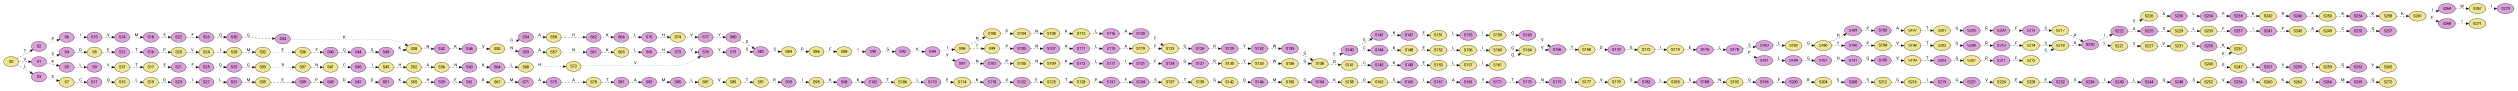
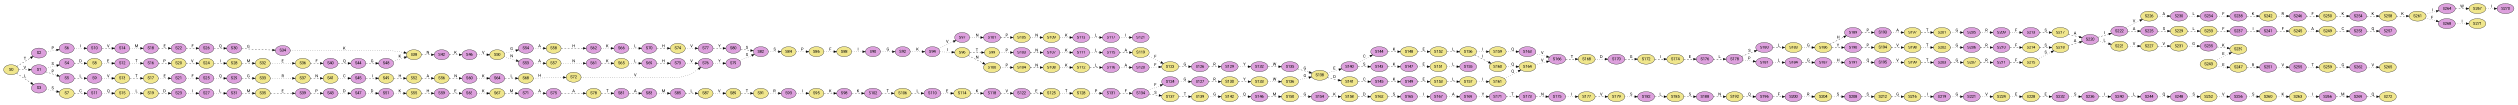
(1481, 35) -> (1481, 52)
(107, 52) -> (107, 63)
(1154, 64) -> (1154, 88)
